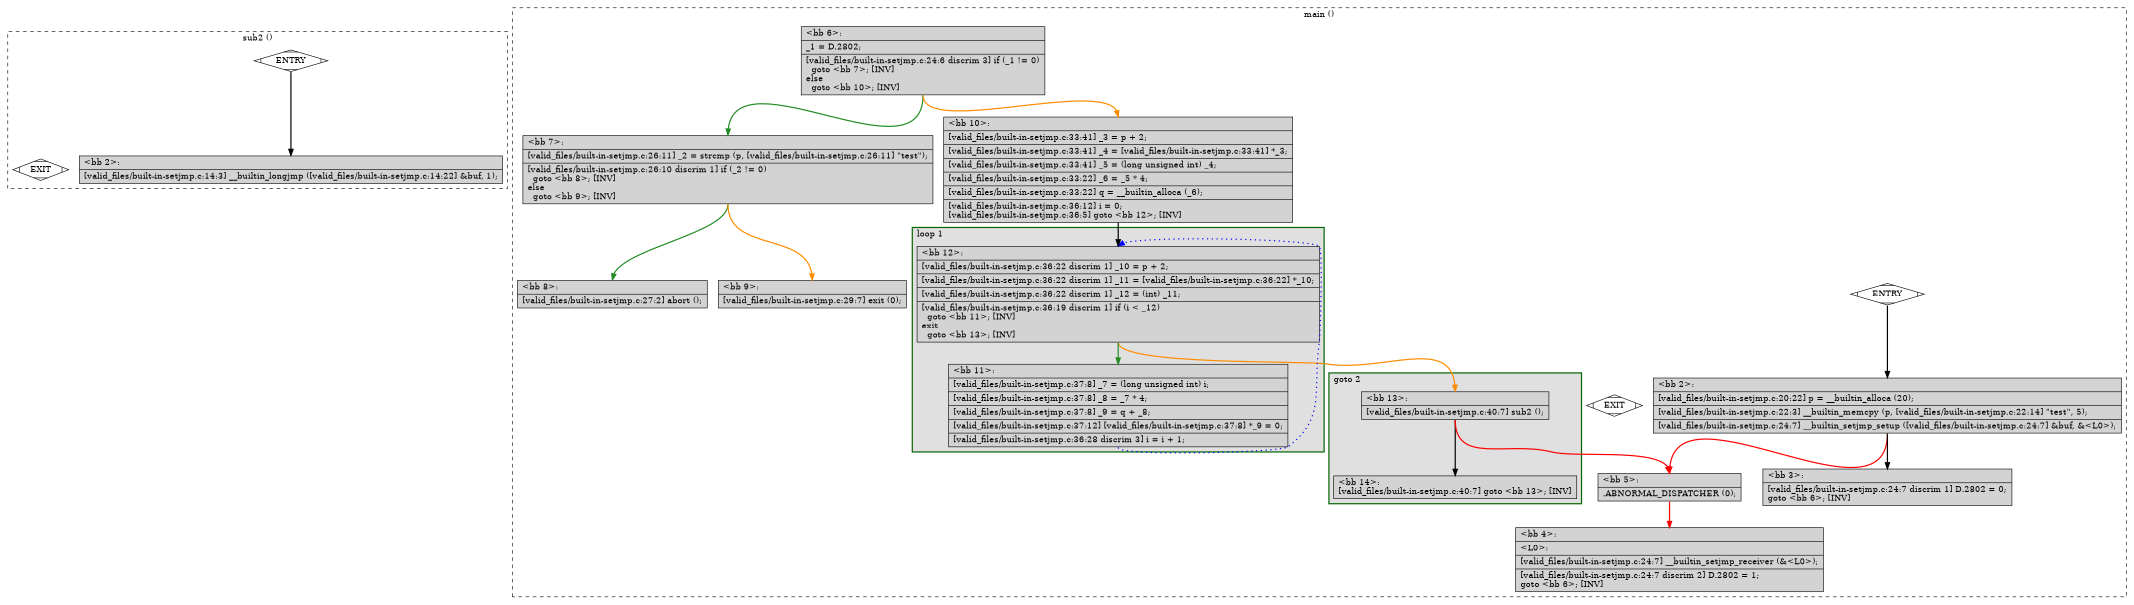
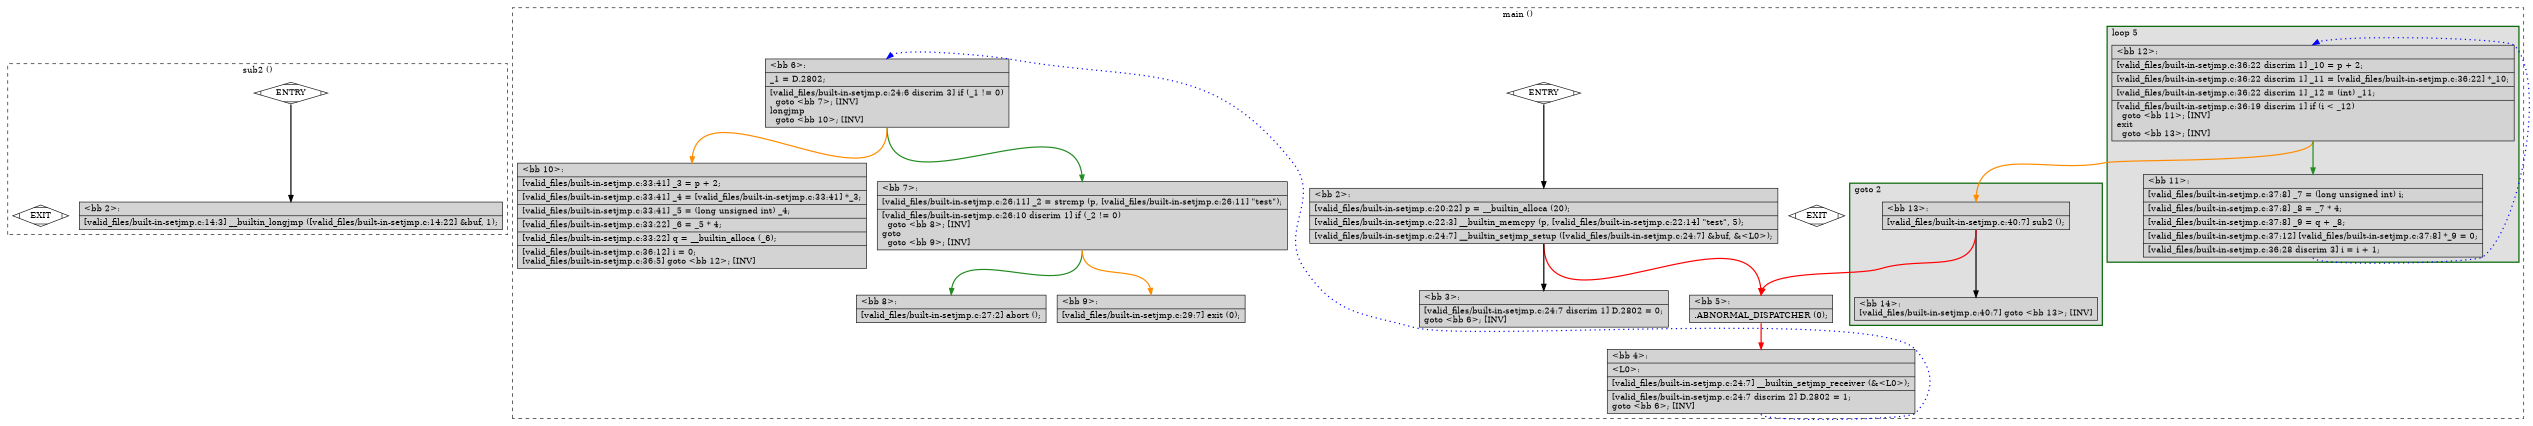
(815, 79) -> (787, 111)
(536, 188) -> (892, 234)
(1118, 231) -> none
(930, 234) -> (2125, 33)
none -> (1444, 330)
